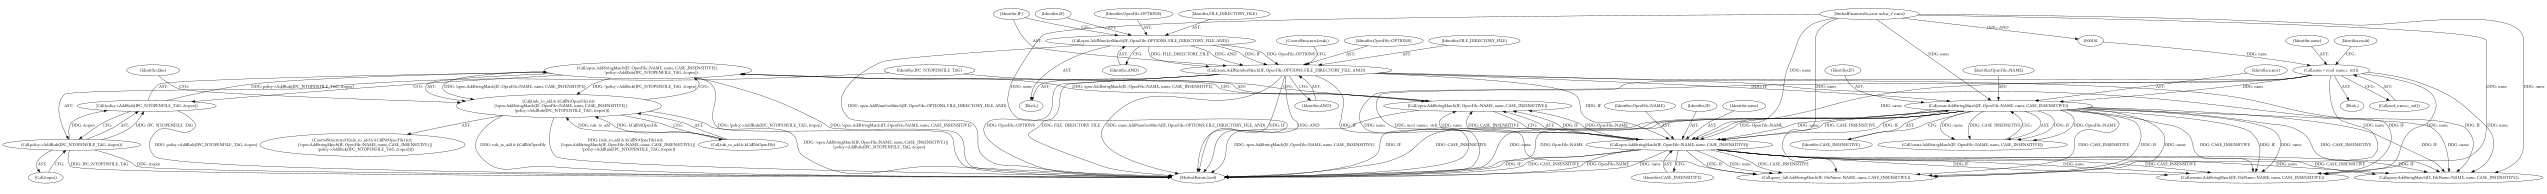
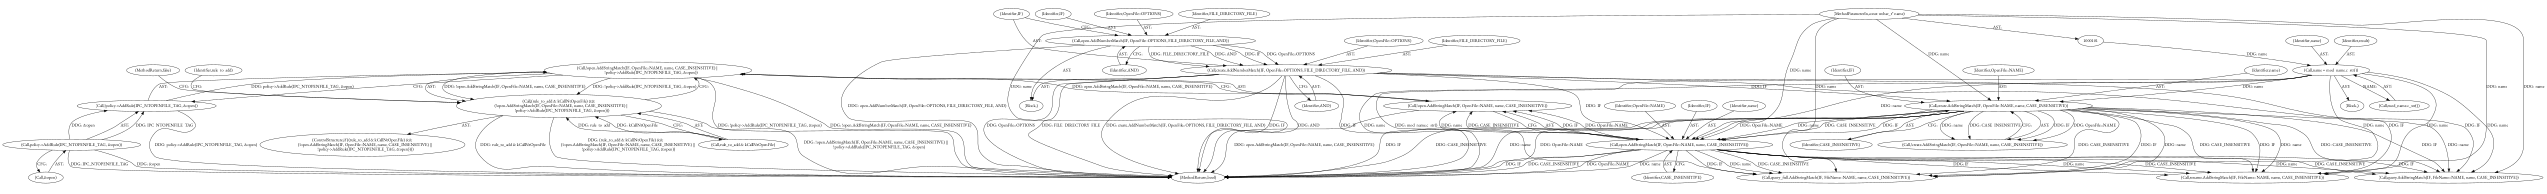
(1998, 27) -> (1998, 27)
(1308, 41) -> none
(2351, 54) -> (2351, 54)
(153, 70) -> (153, 70)
none -> (214, 70)
(930, 70) -> none
(2370, 86) -> (2370, 86)
(105, 122) -> none
(43, 164) -> (43, 164)
(60, 164) -> (60, 164)
